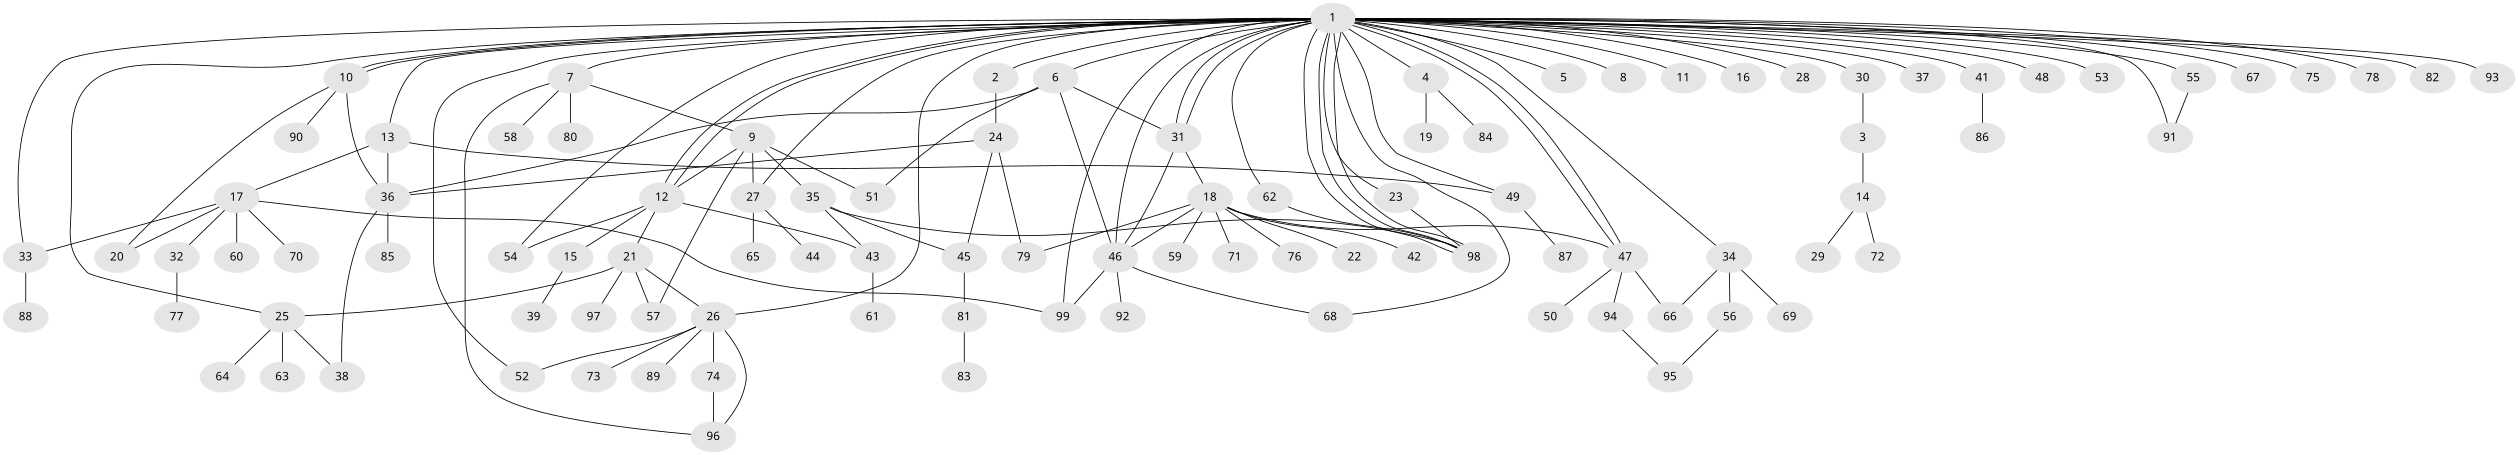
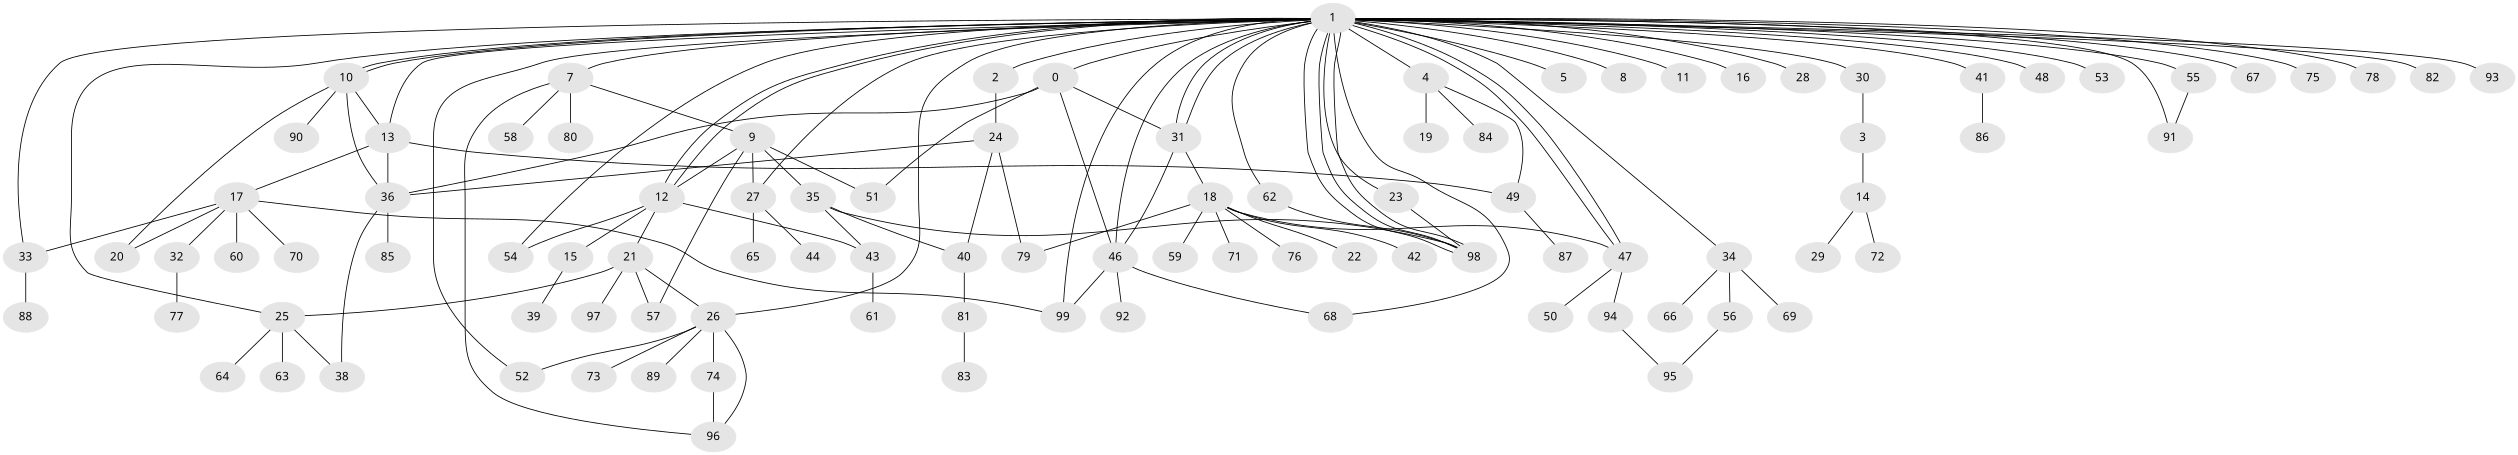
(1056, 78) -> (1056, 78)
(1923, 78) -> none
none -> (367, 108)
(1387, 142) -> (1508, 117)
(1155, 232) -> none
(964, 257) -> (964, 257)
(1648, 287) -> none
